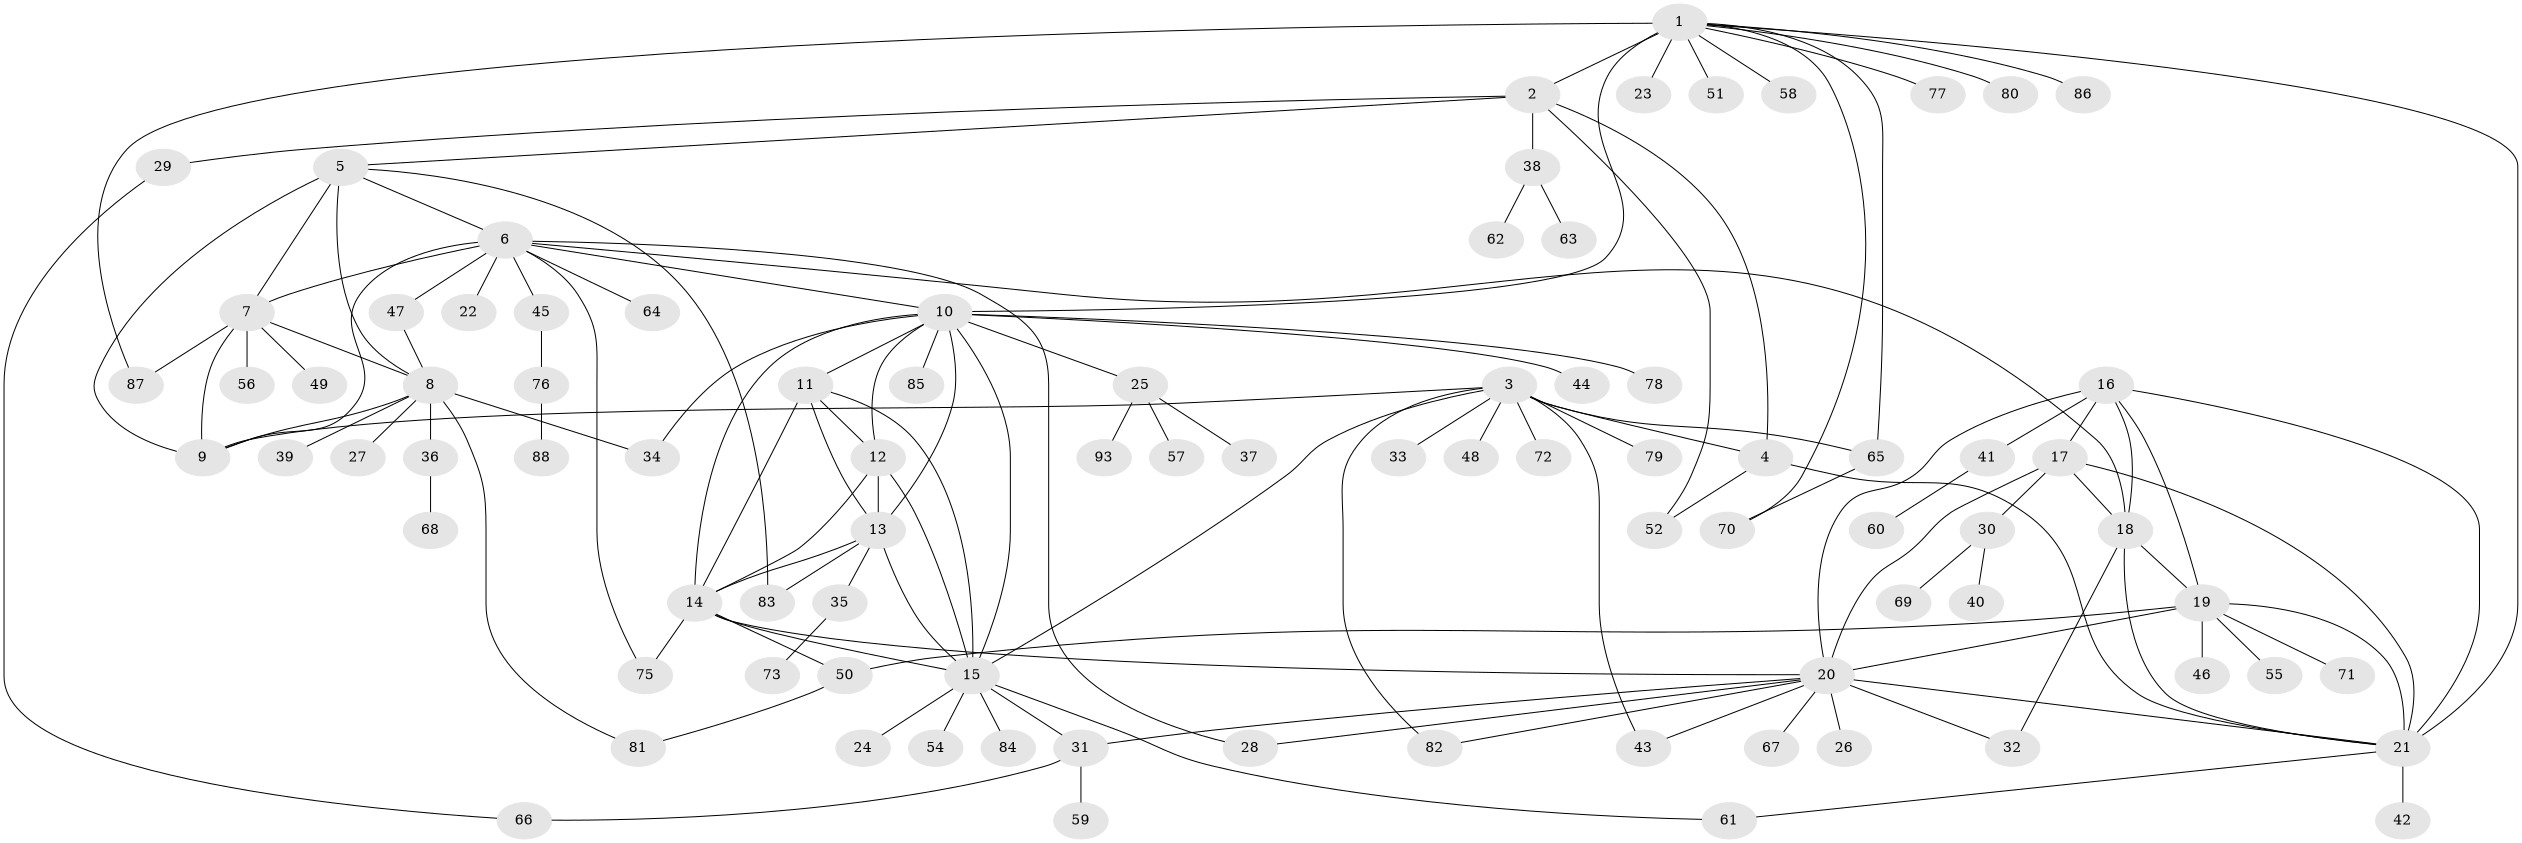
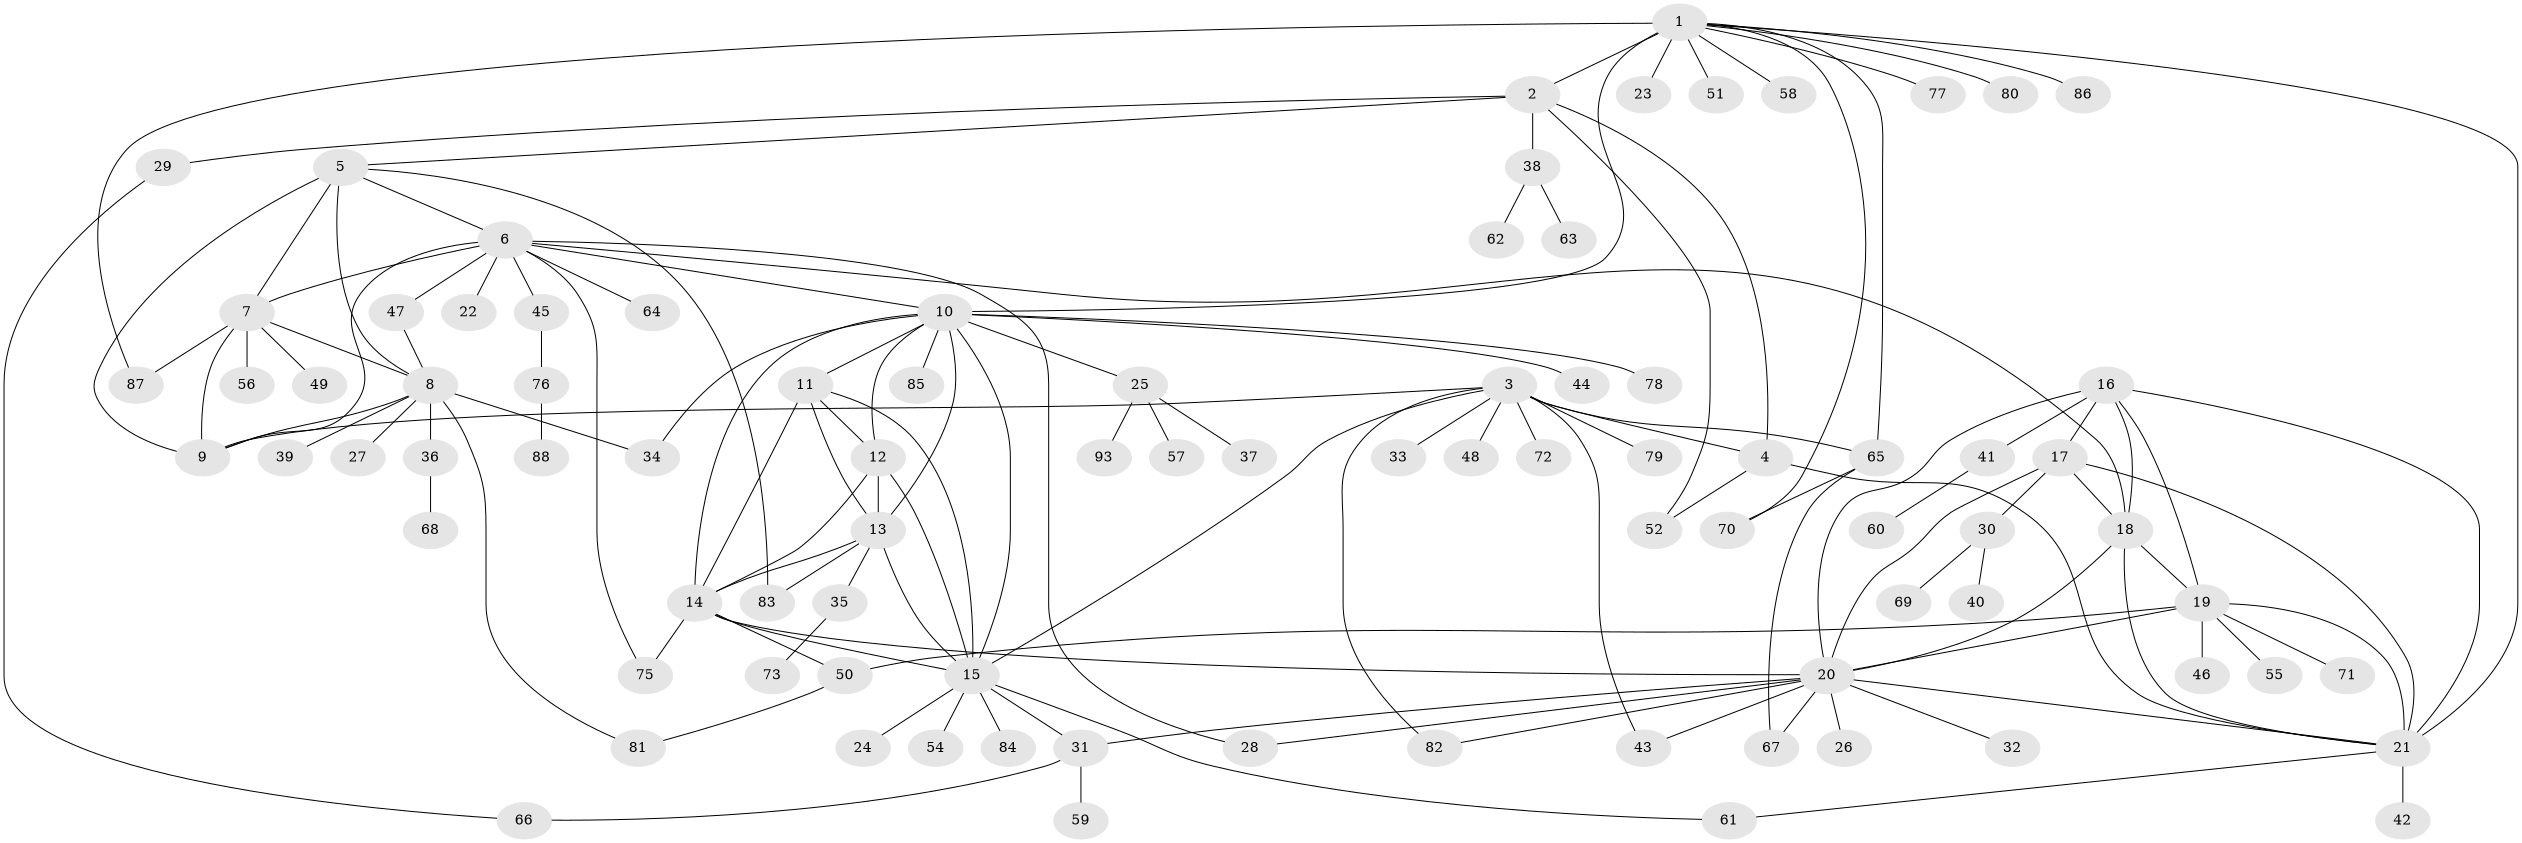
none -> (1779, 586)
(2069, 639) -> (1993, 630)
